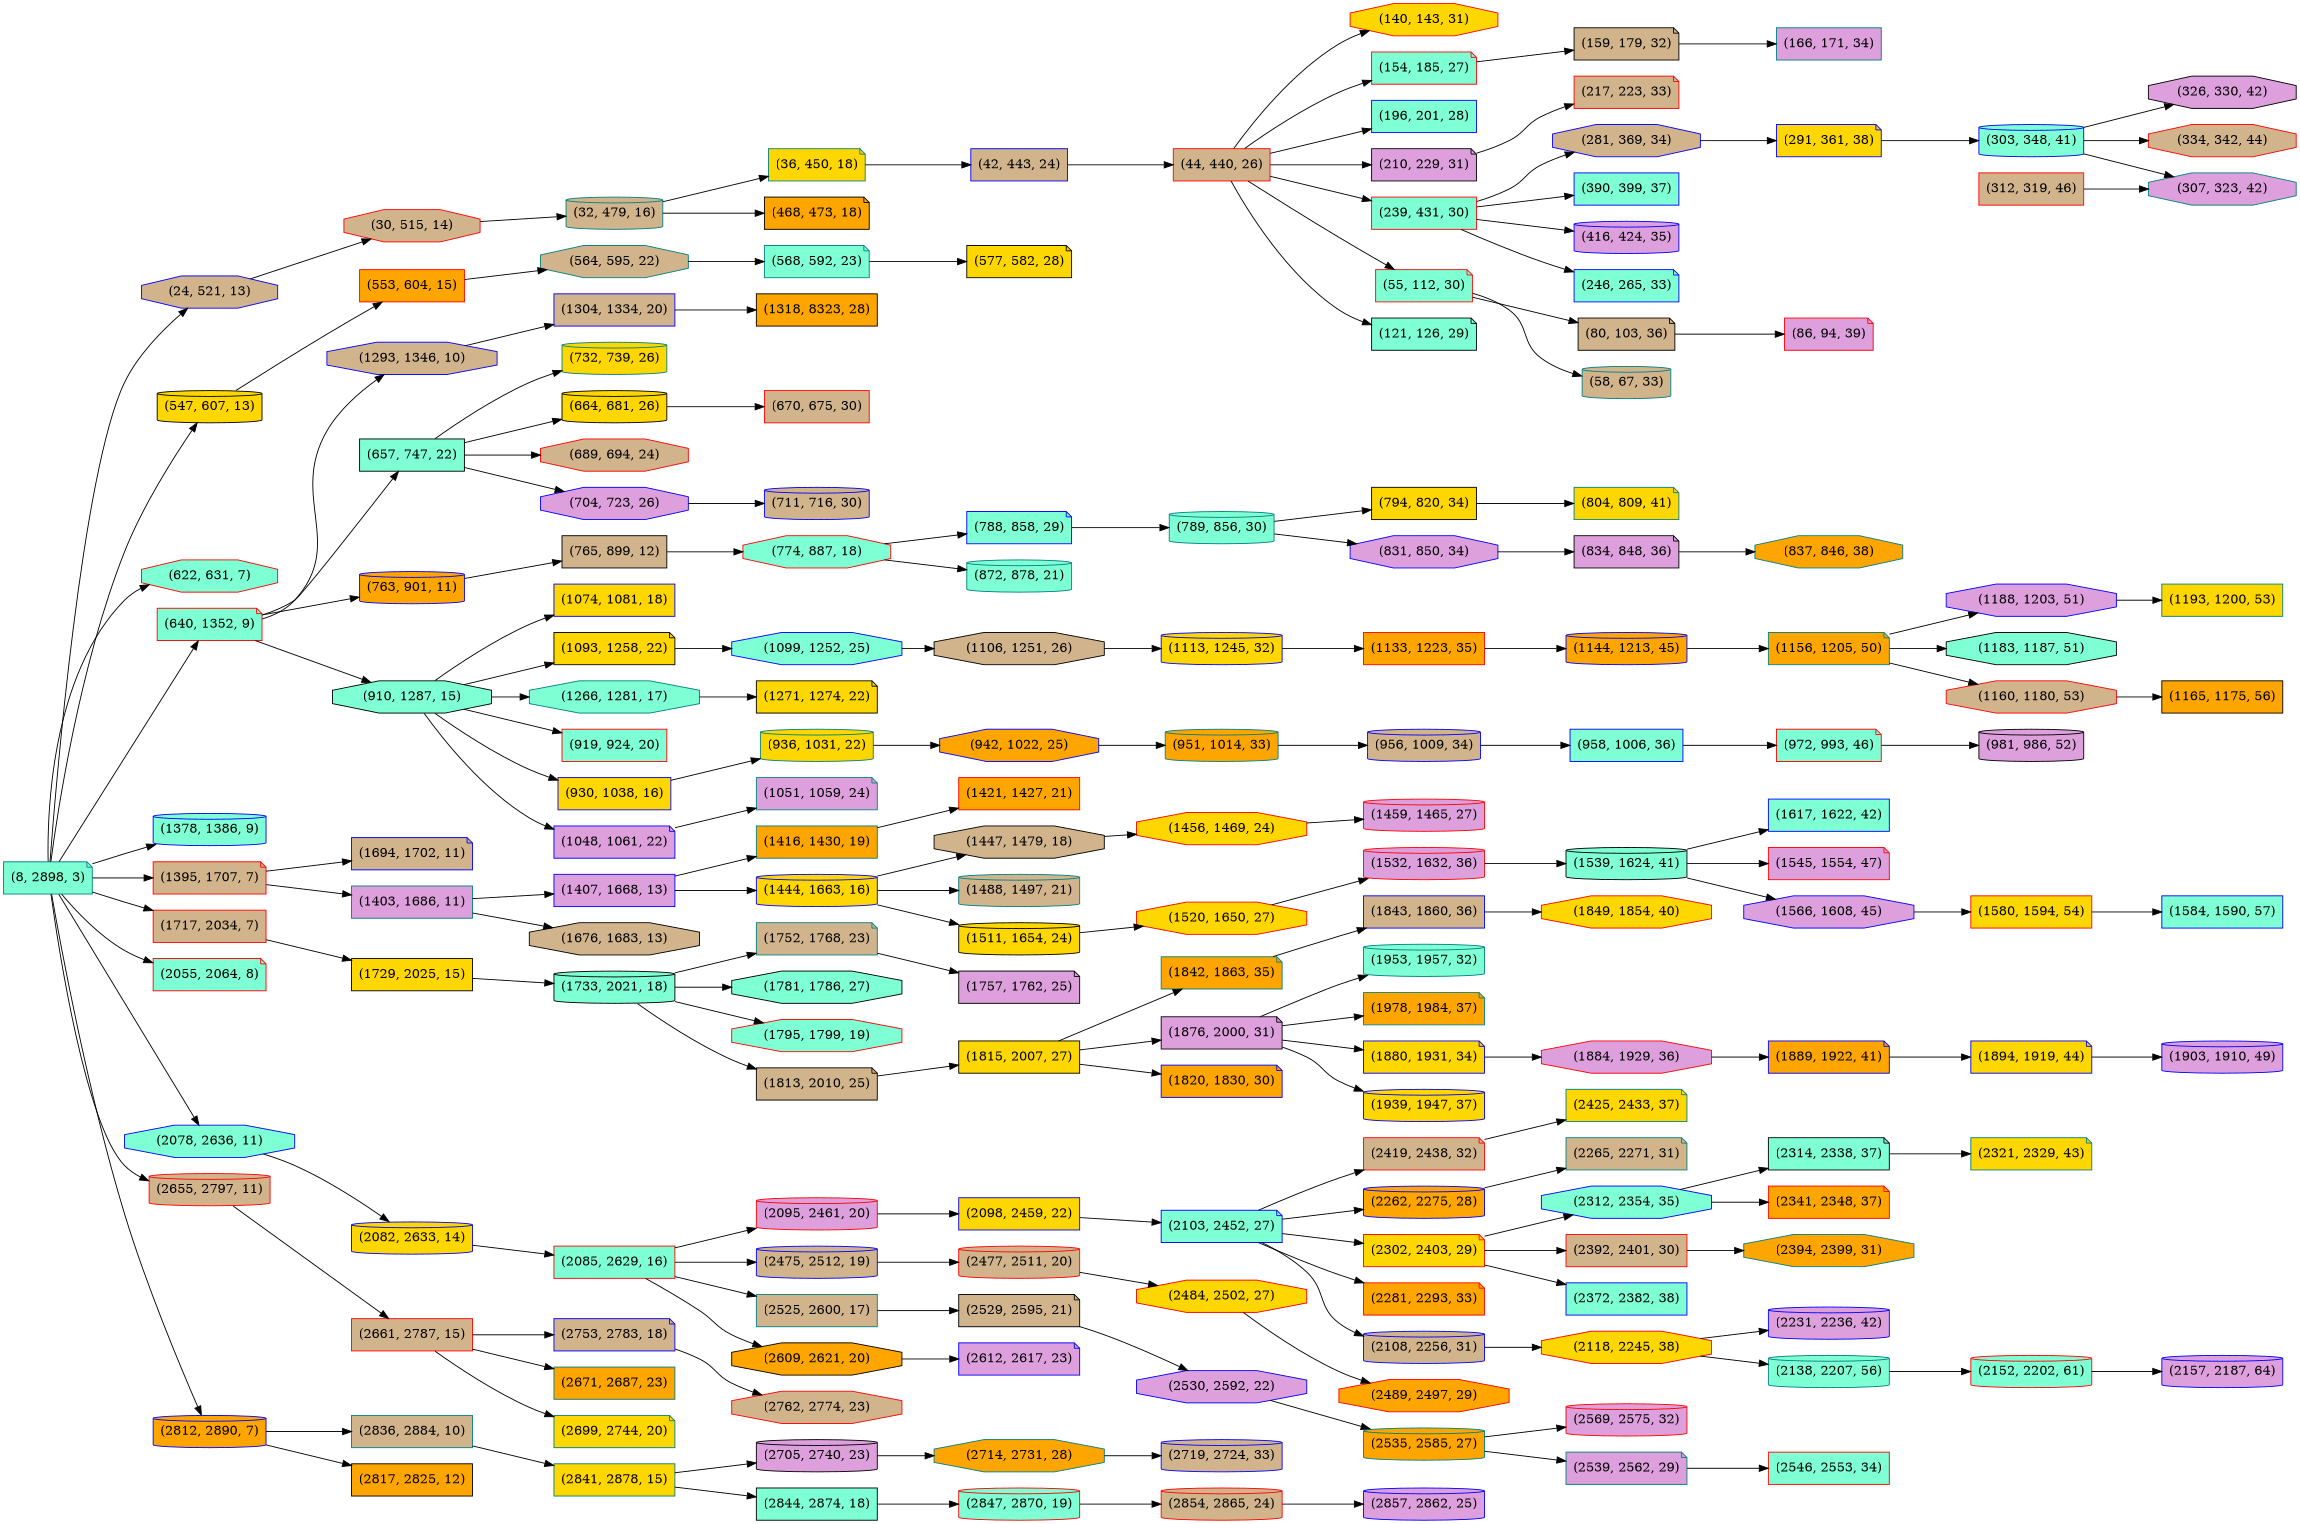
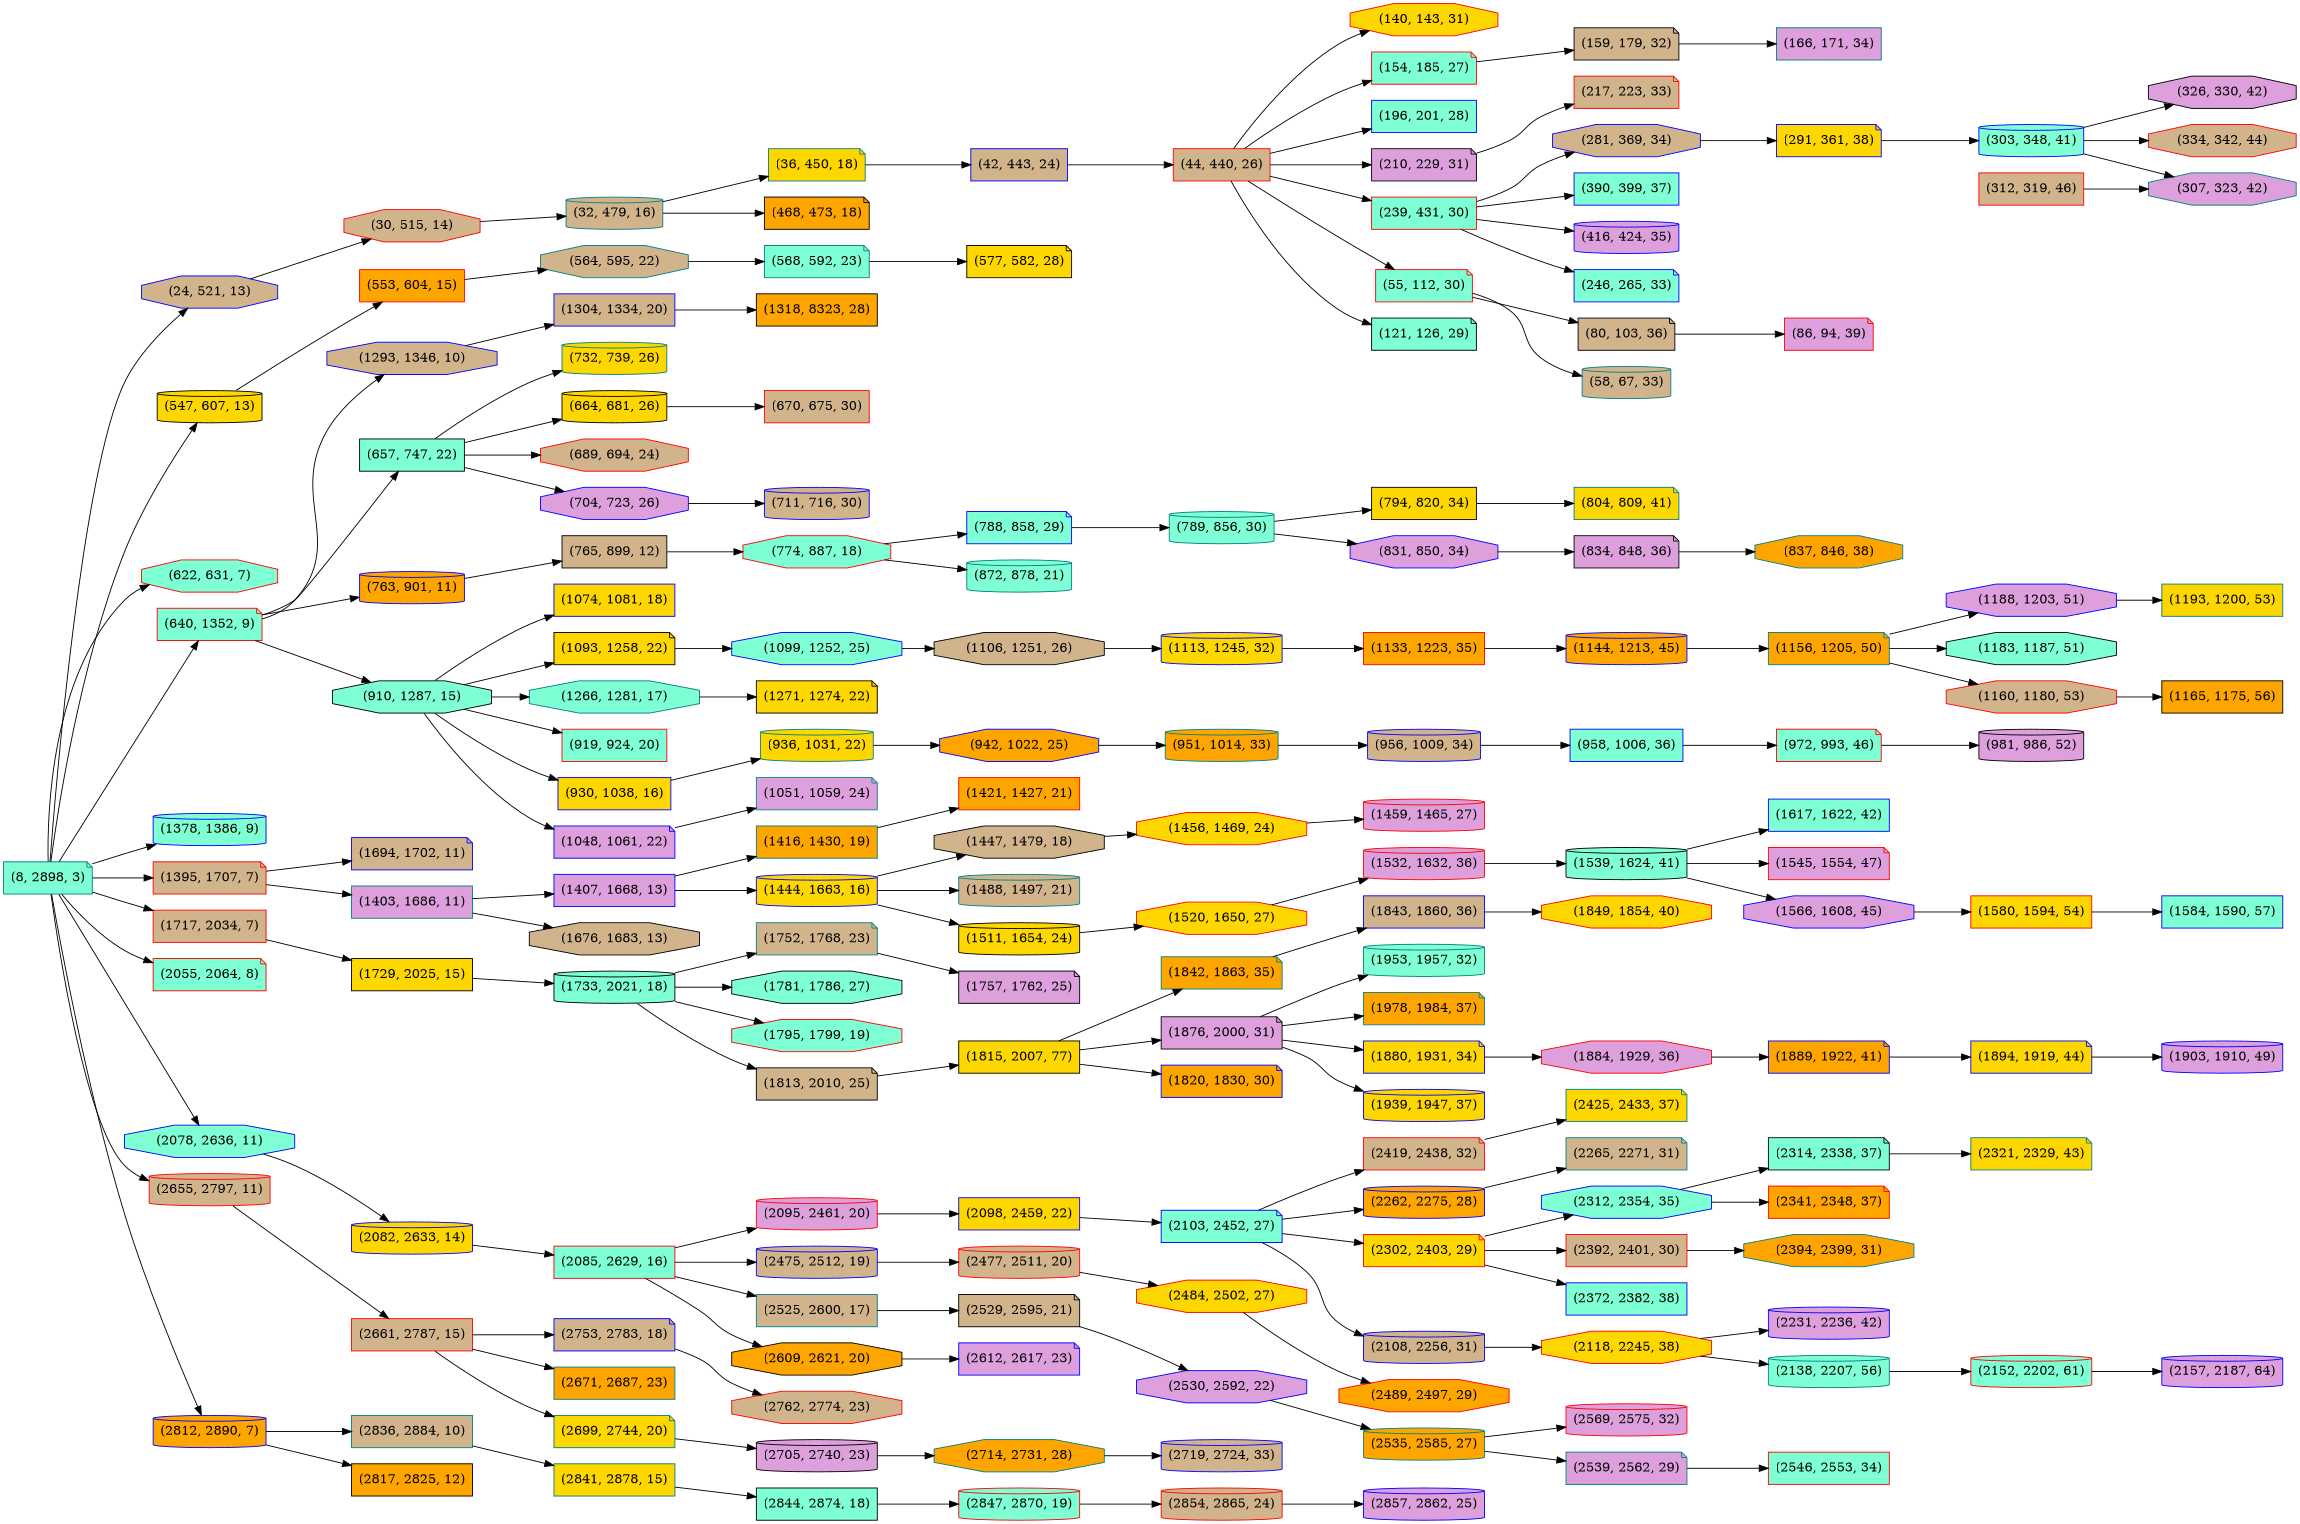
(1019, 1057) -> (1019, 1057)
(1424, 1299) -> none
(711, 1468) -> (711, 1443)
